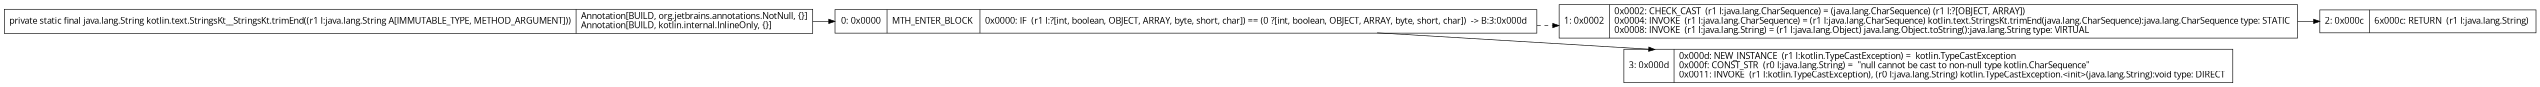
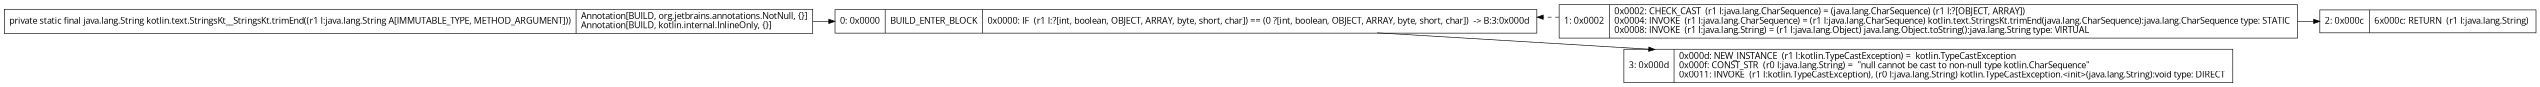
(932, 21) -> (934, 21)
(1545, 26) -> (1551, 17)
